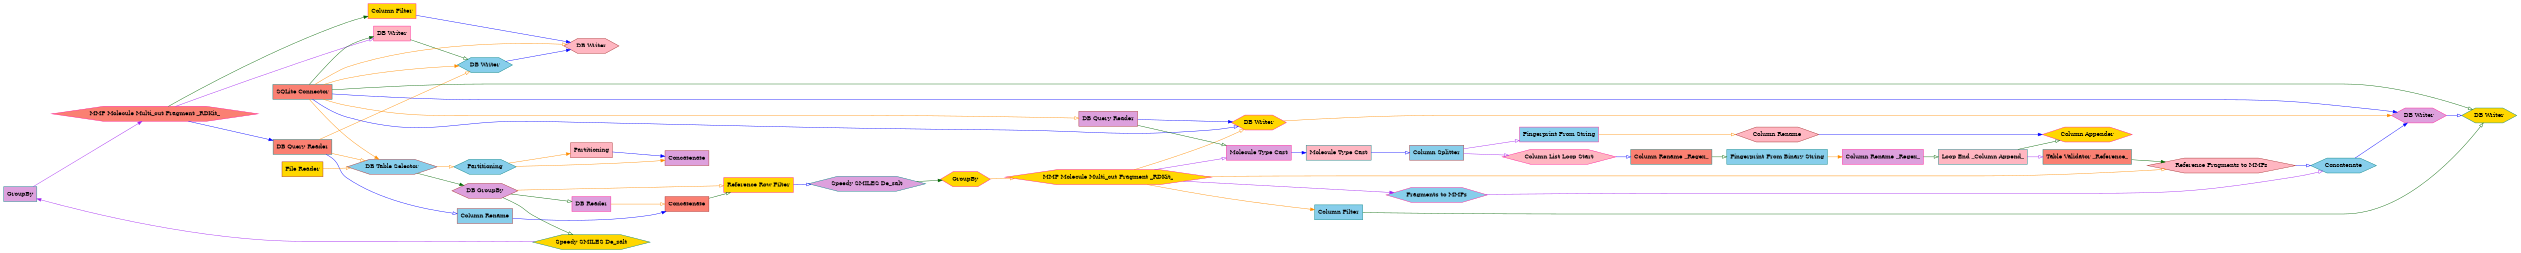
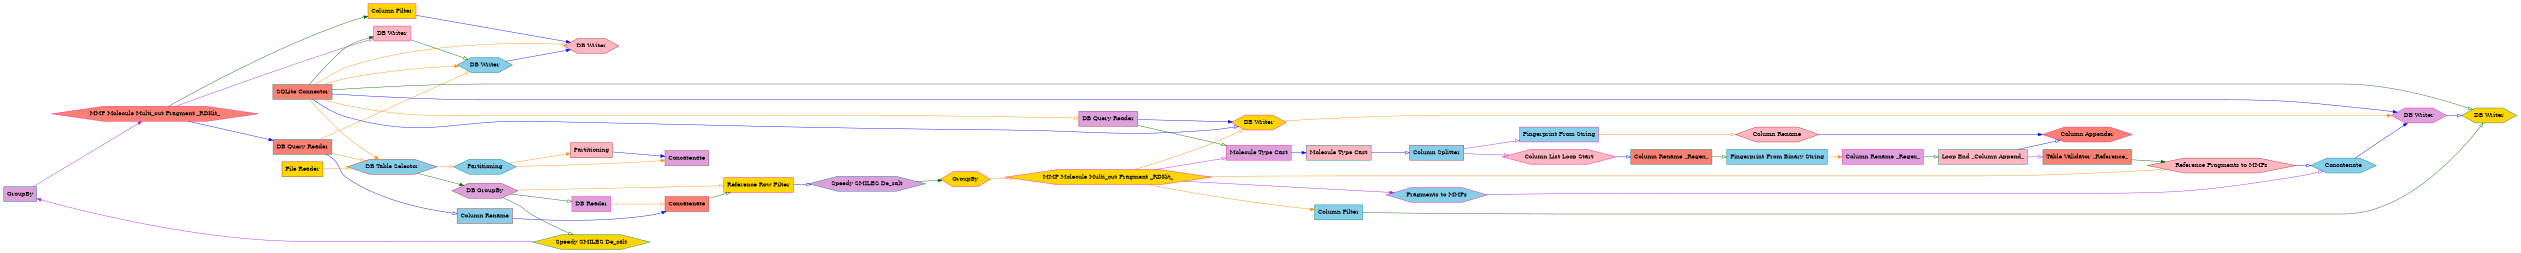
(2087, 135) -> (2087, 135)
(2037, 145) -> (2037, 145)
